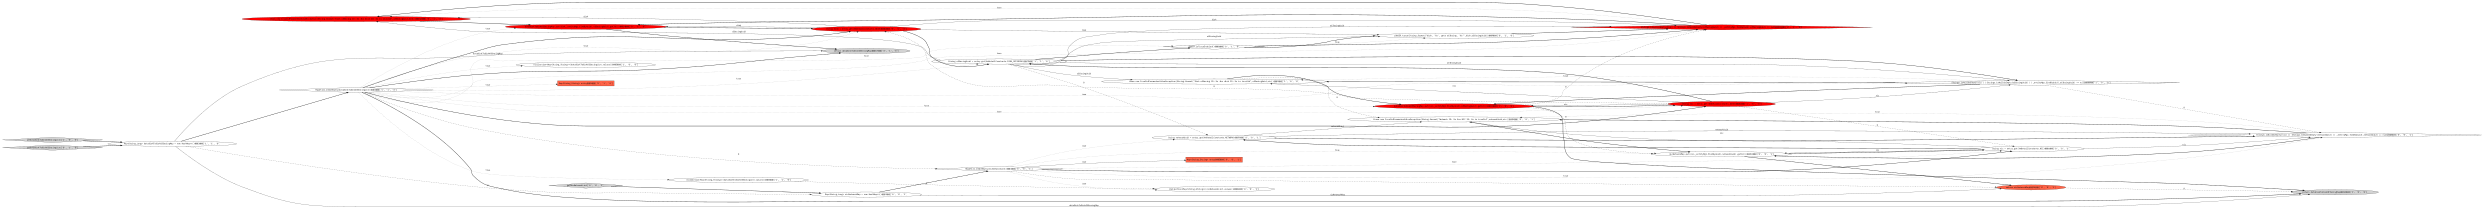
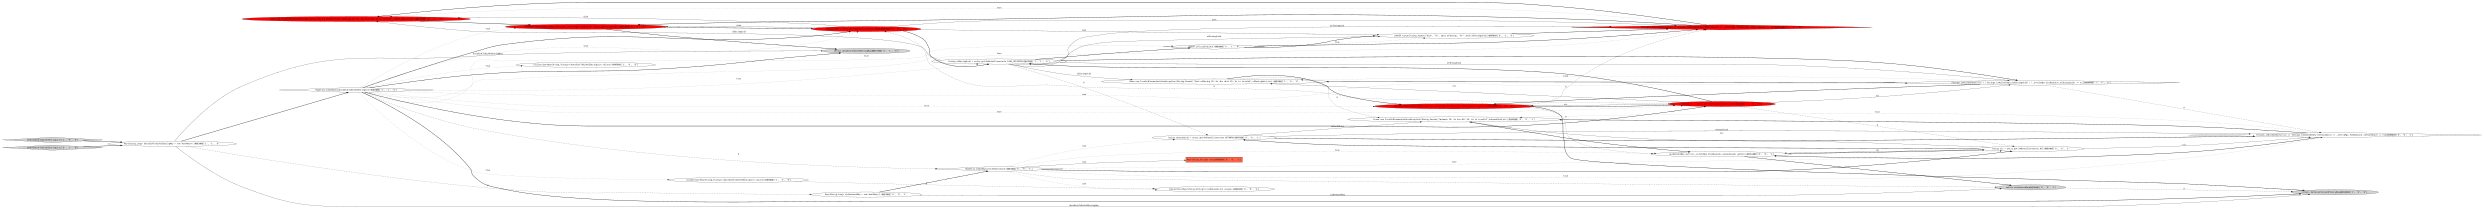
(586, 83) -> none
(586, 186) -> none
(2031, 187) -> (2031, 187)
